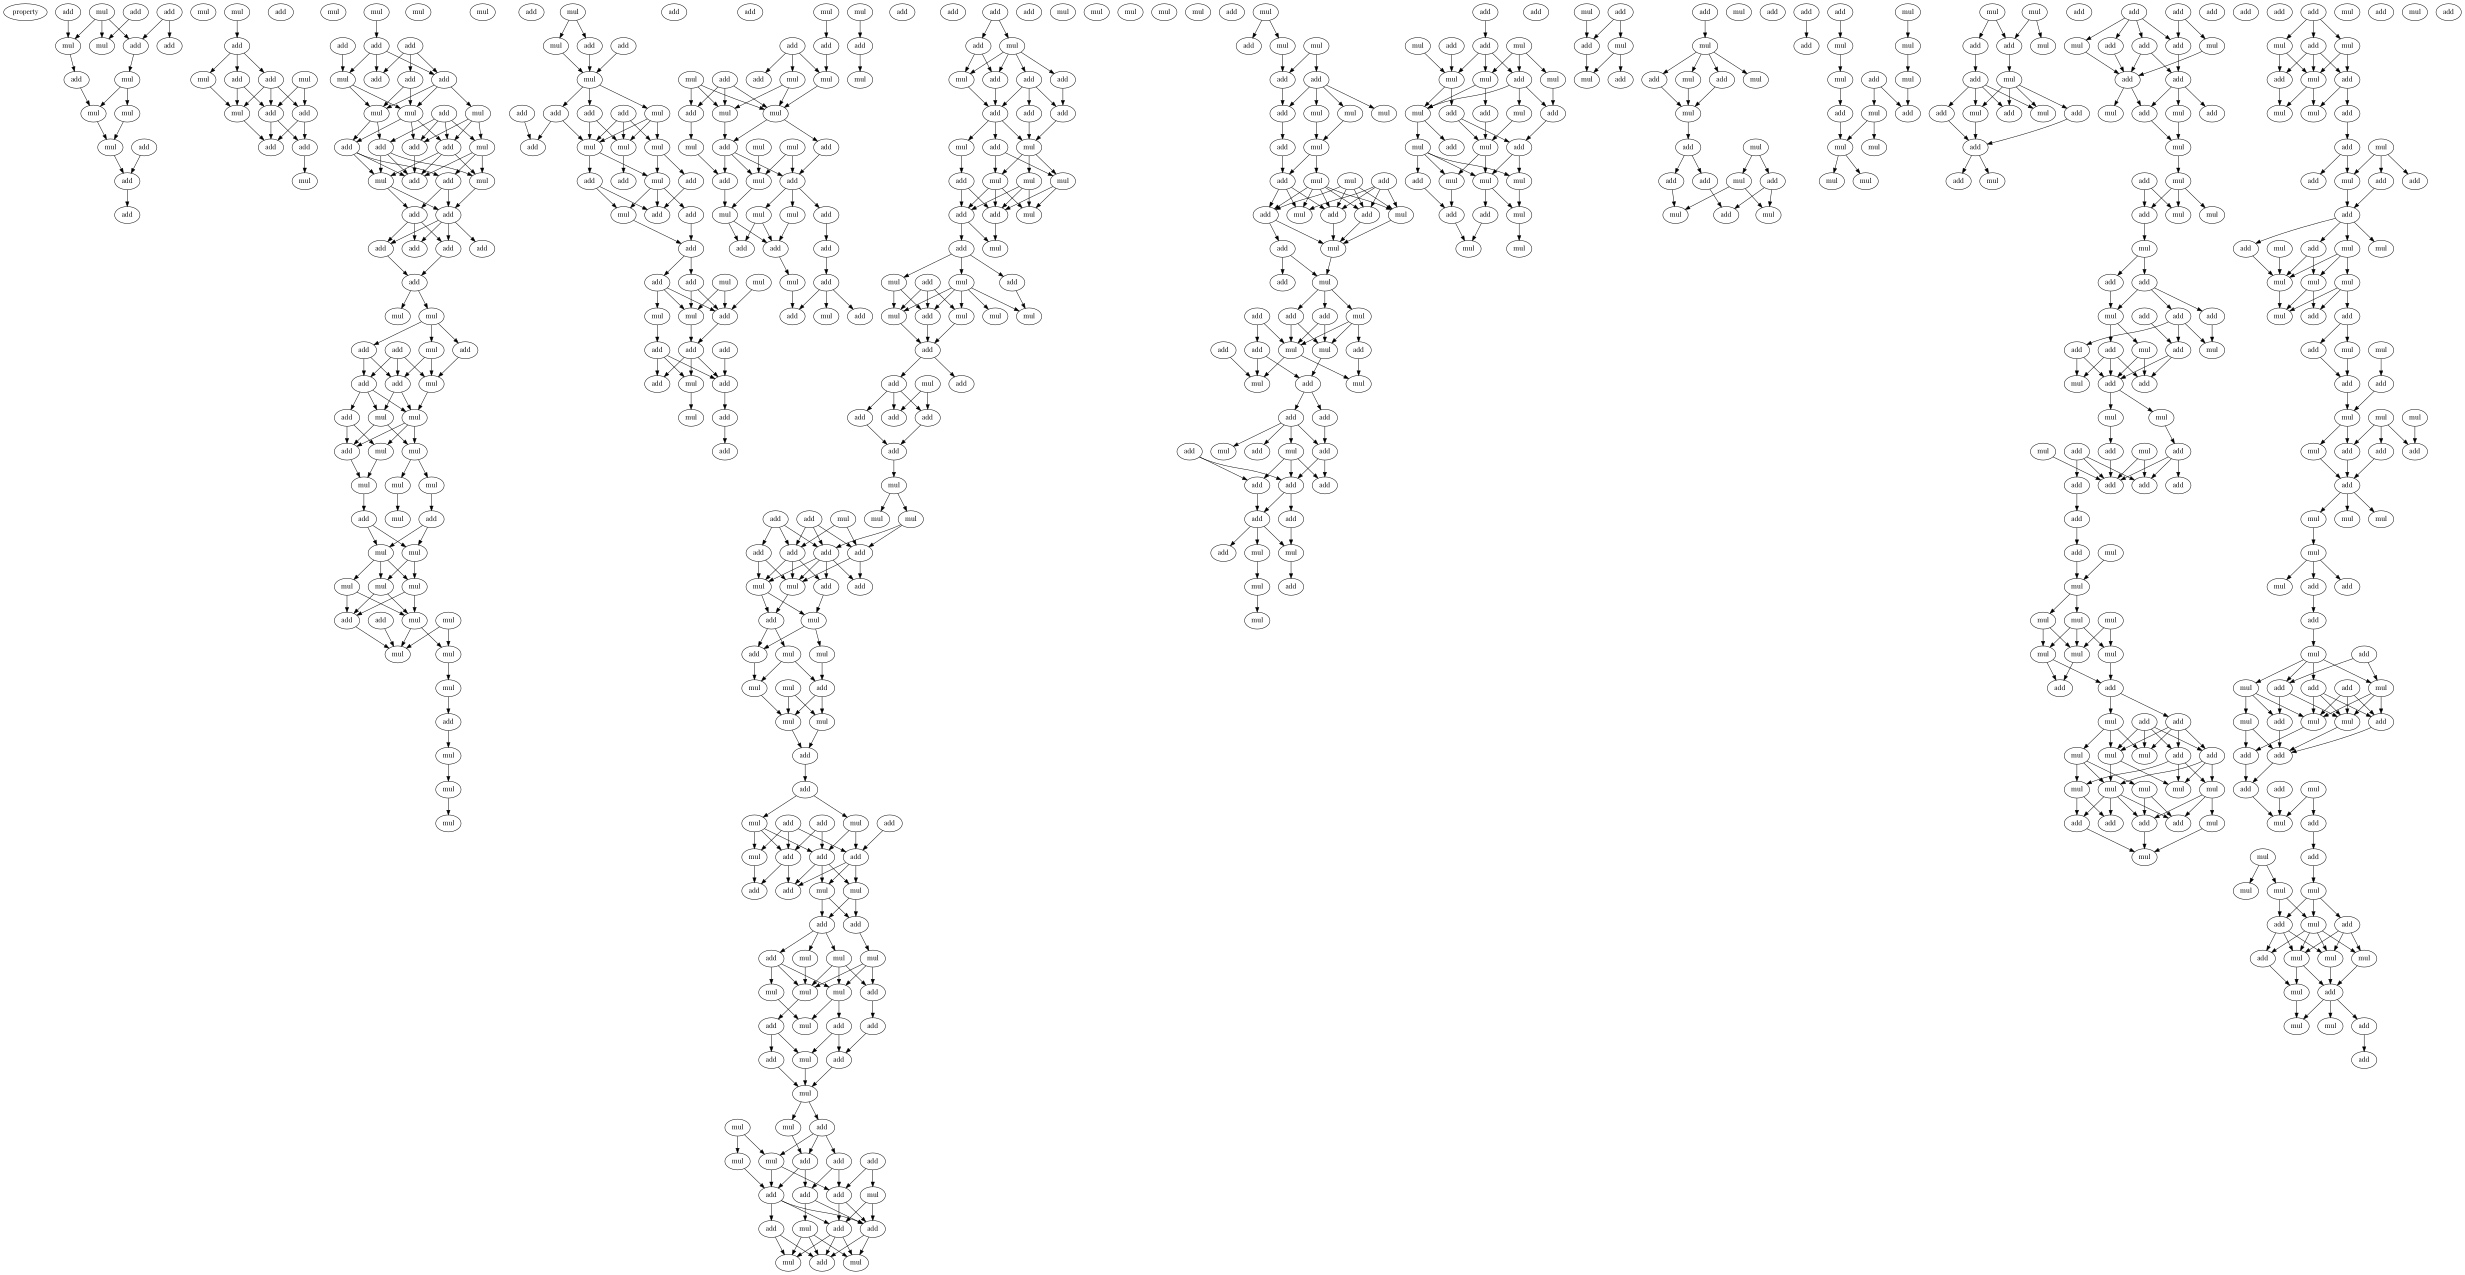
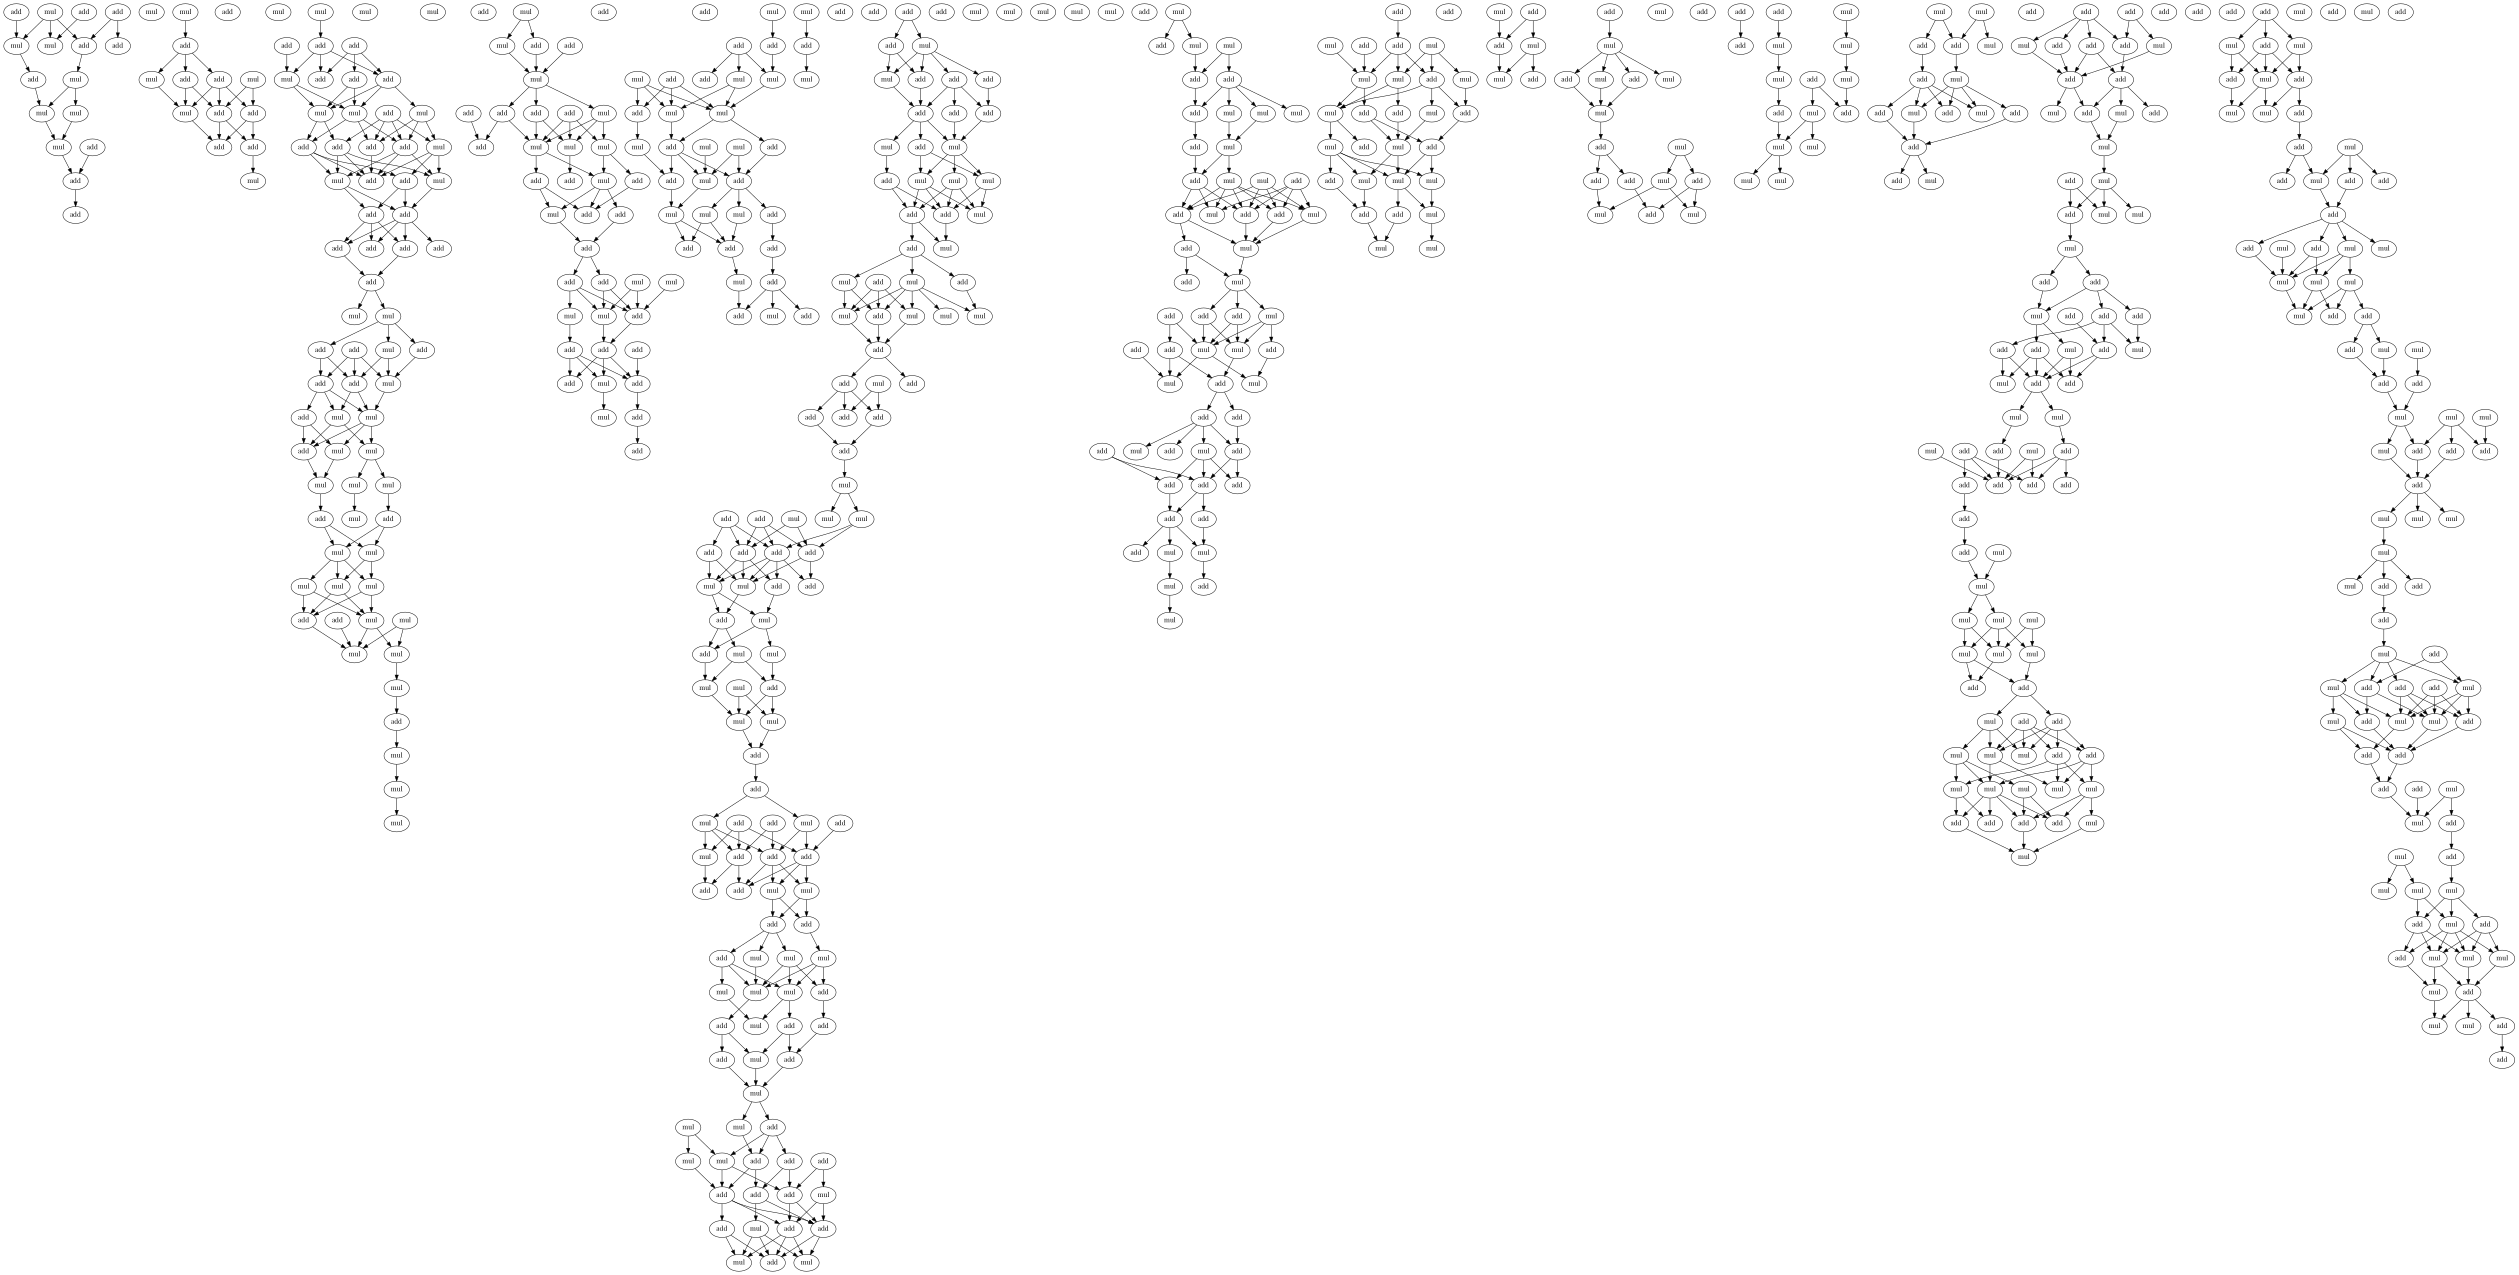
(25, 12) -> none
